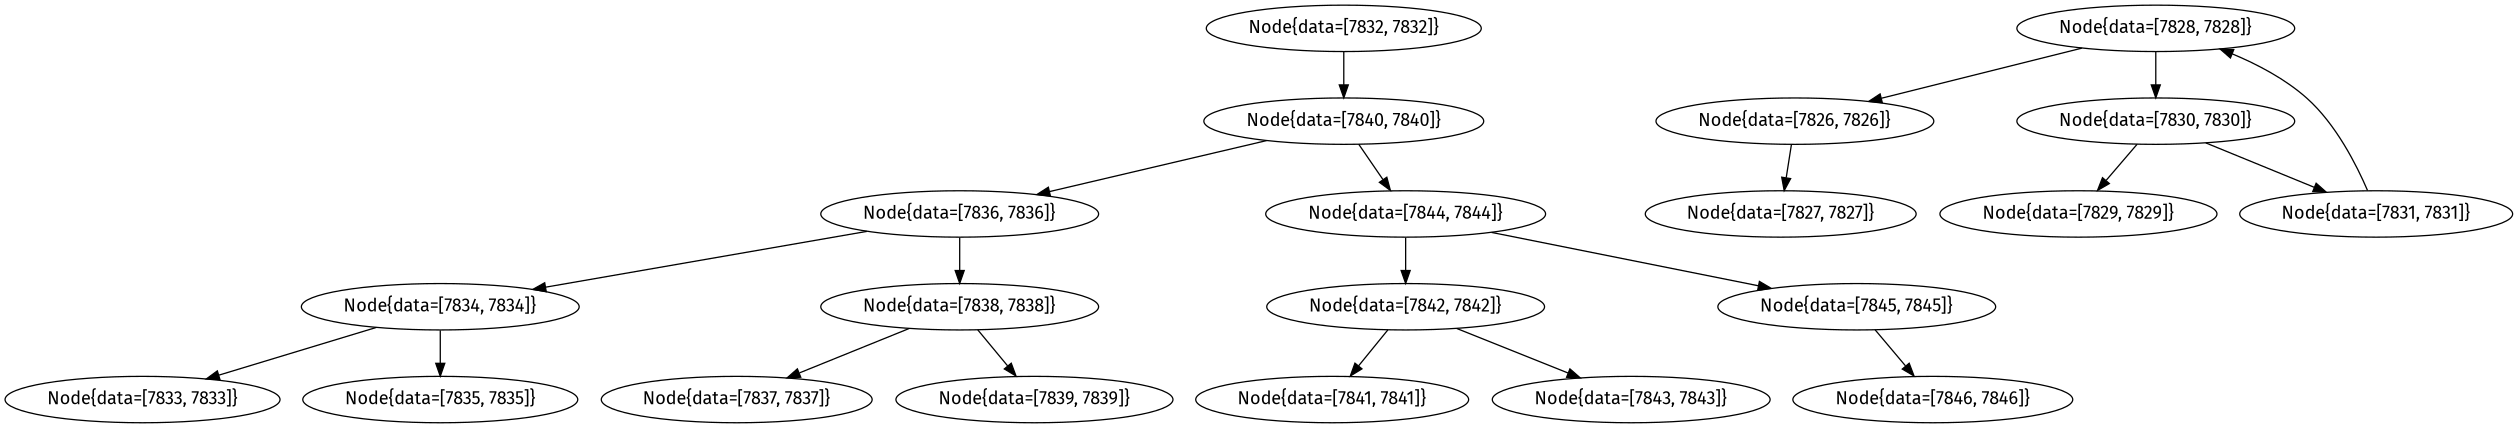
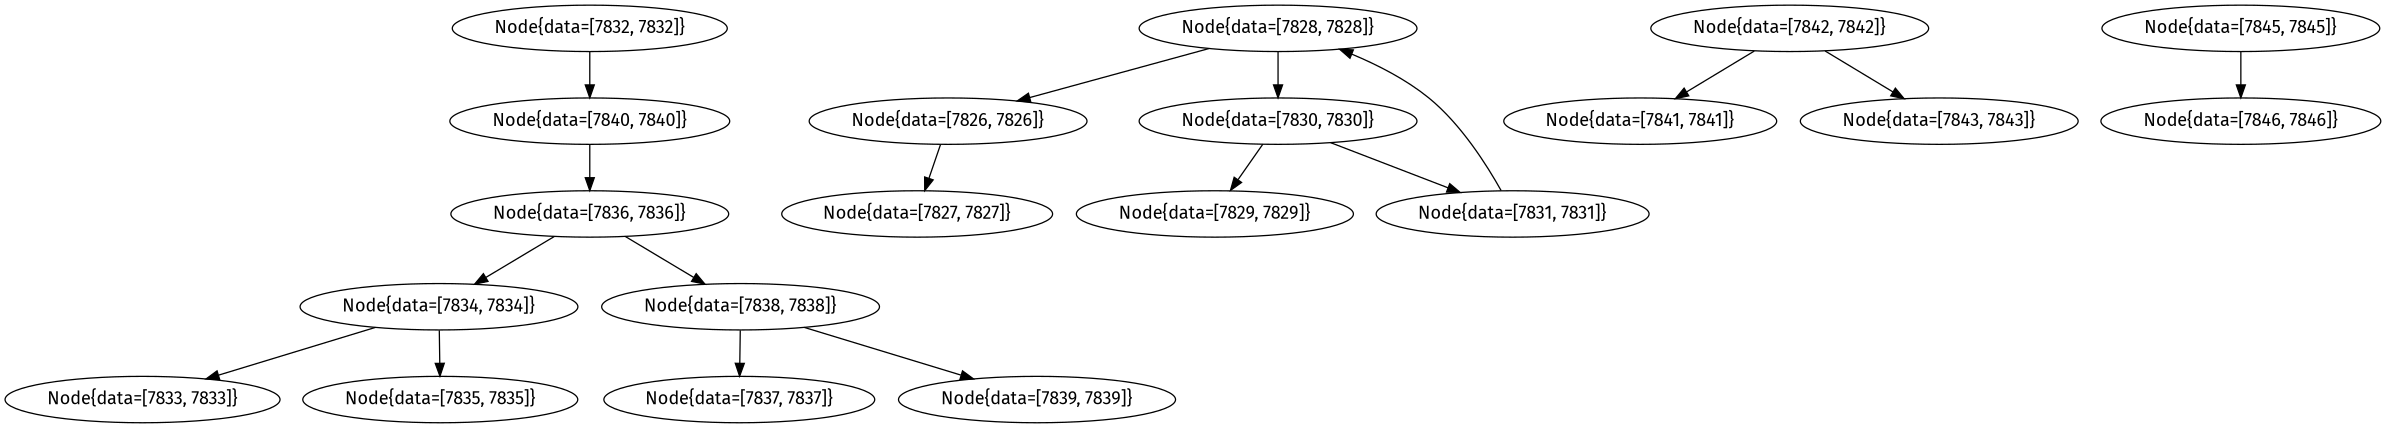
(1406, 214) -> none
